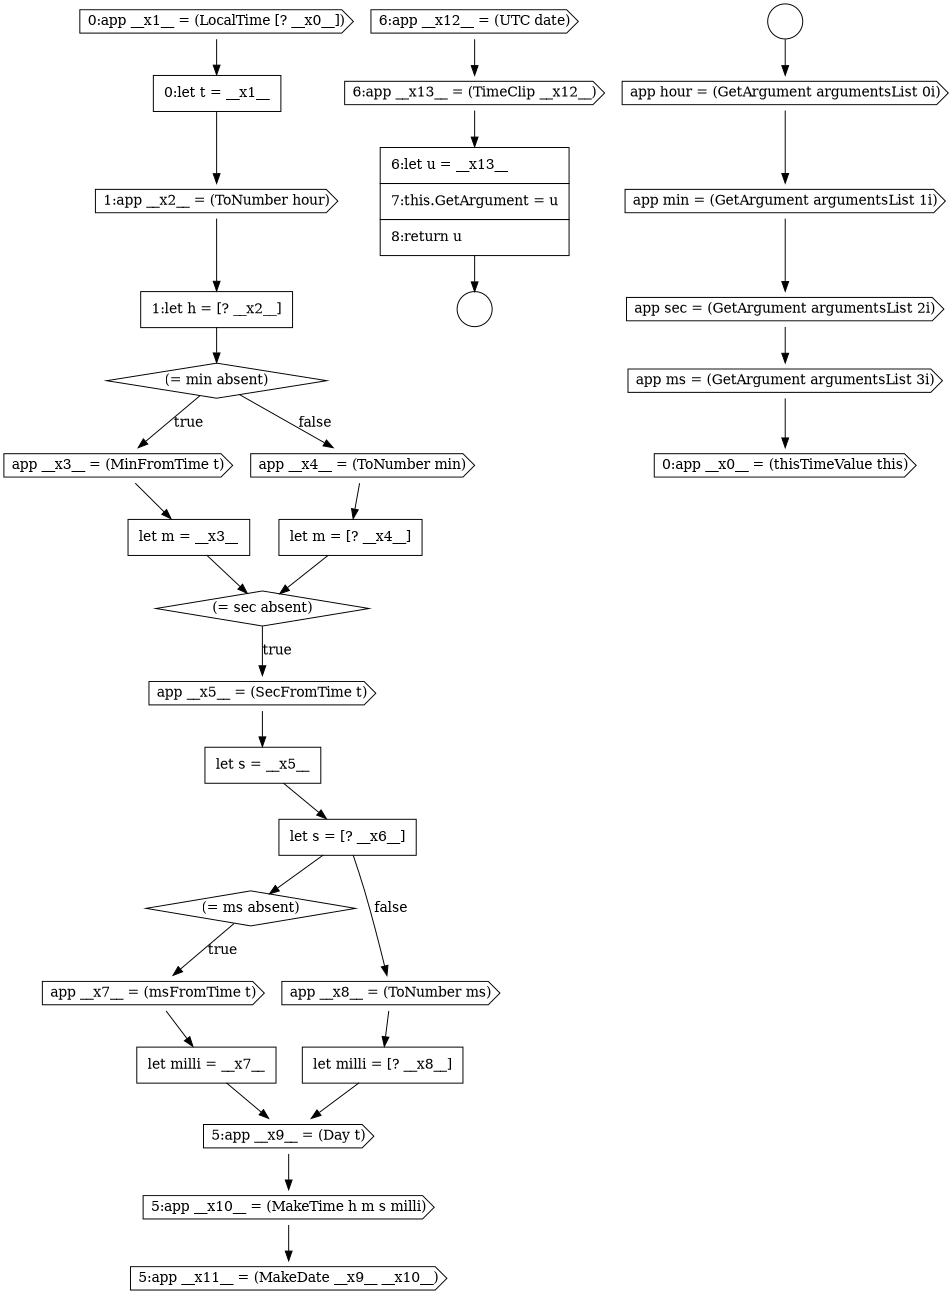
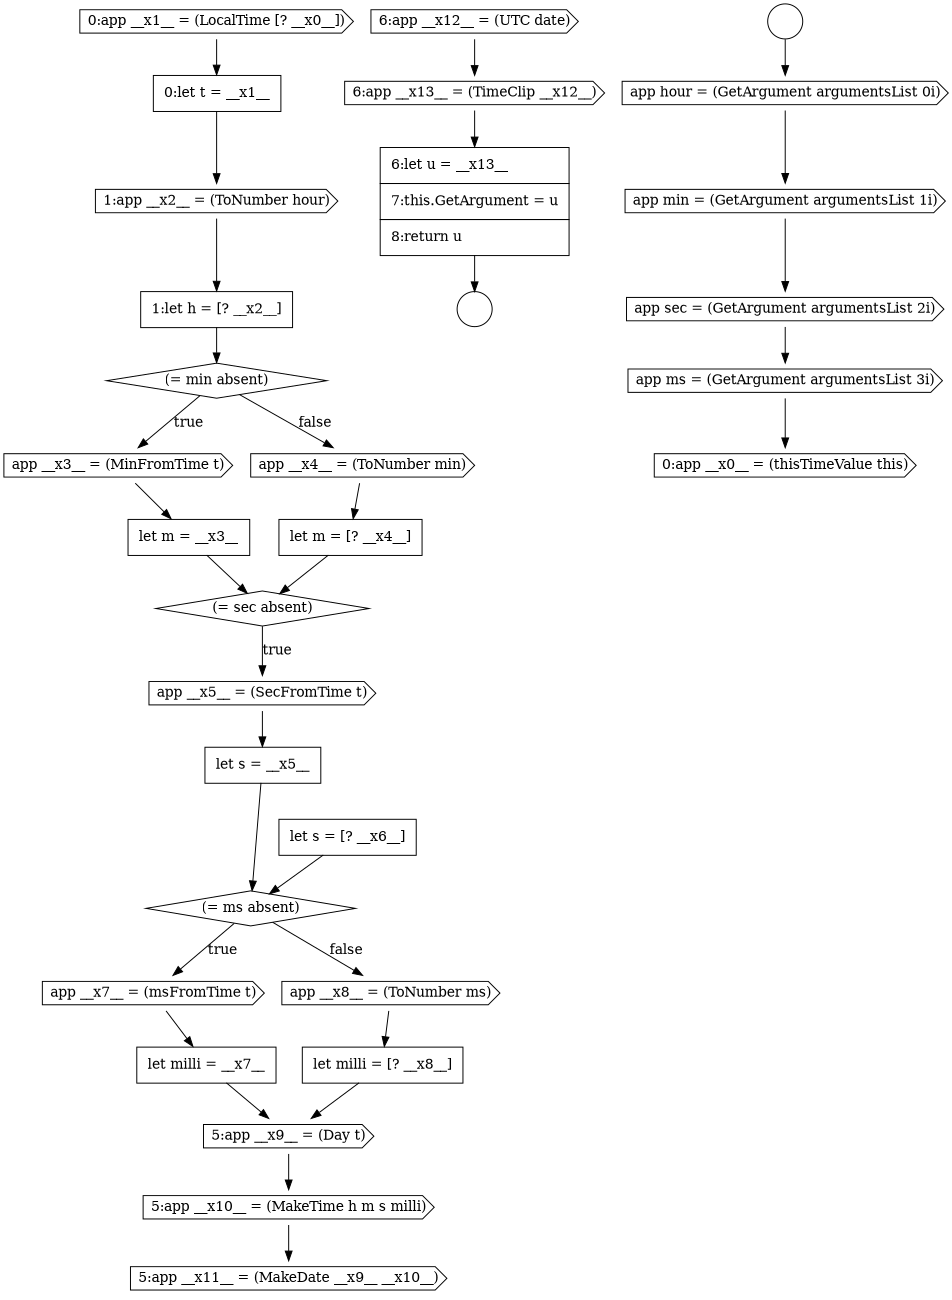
(301, 798) -> (257, 832)
(370, 910) -> (313, 946)
